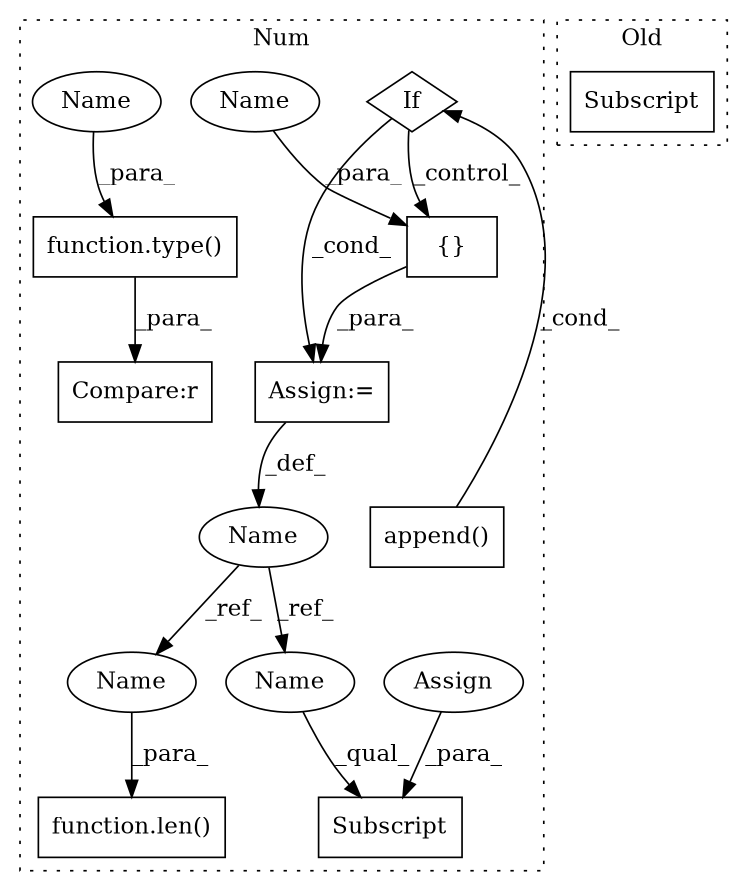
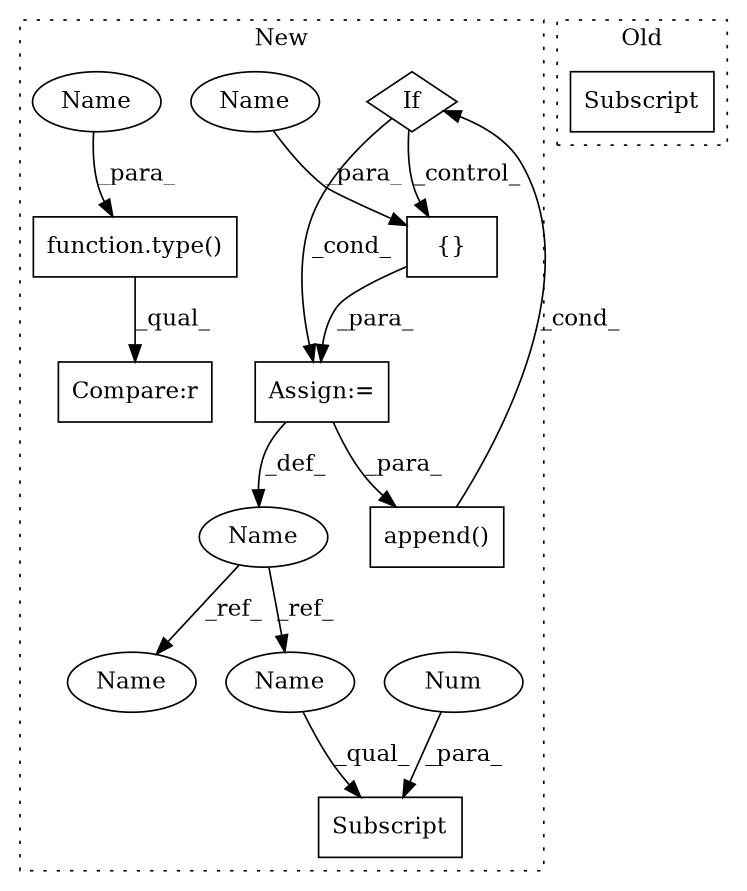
(282, 39) -> (282, 39)
(173, 319) -> (173, 319)
none -> (354, 462)
(454, 682) -> (454, 682)
(132, 827) -> none
